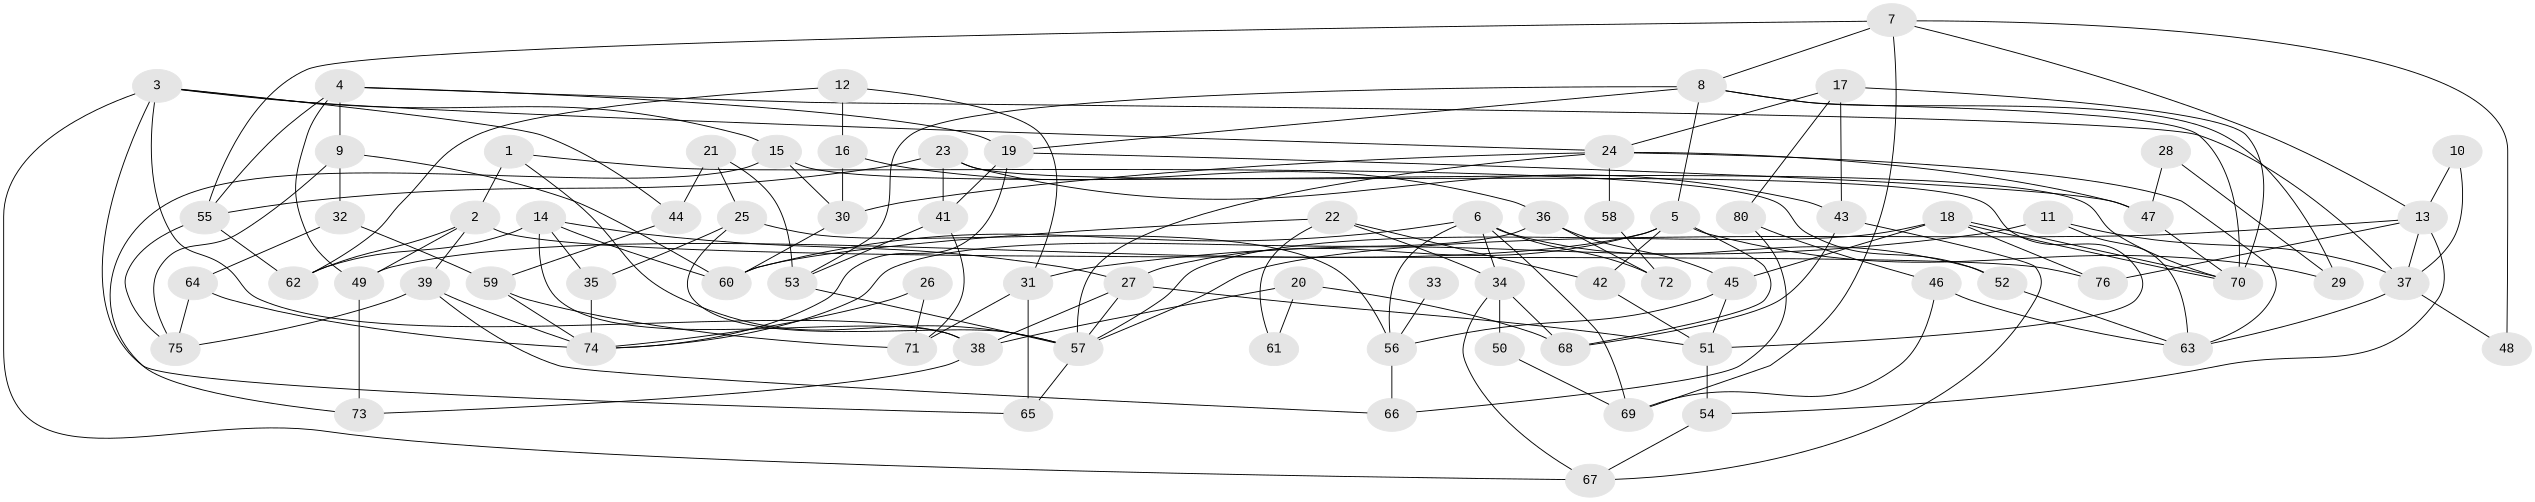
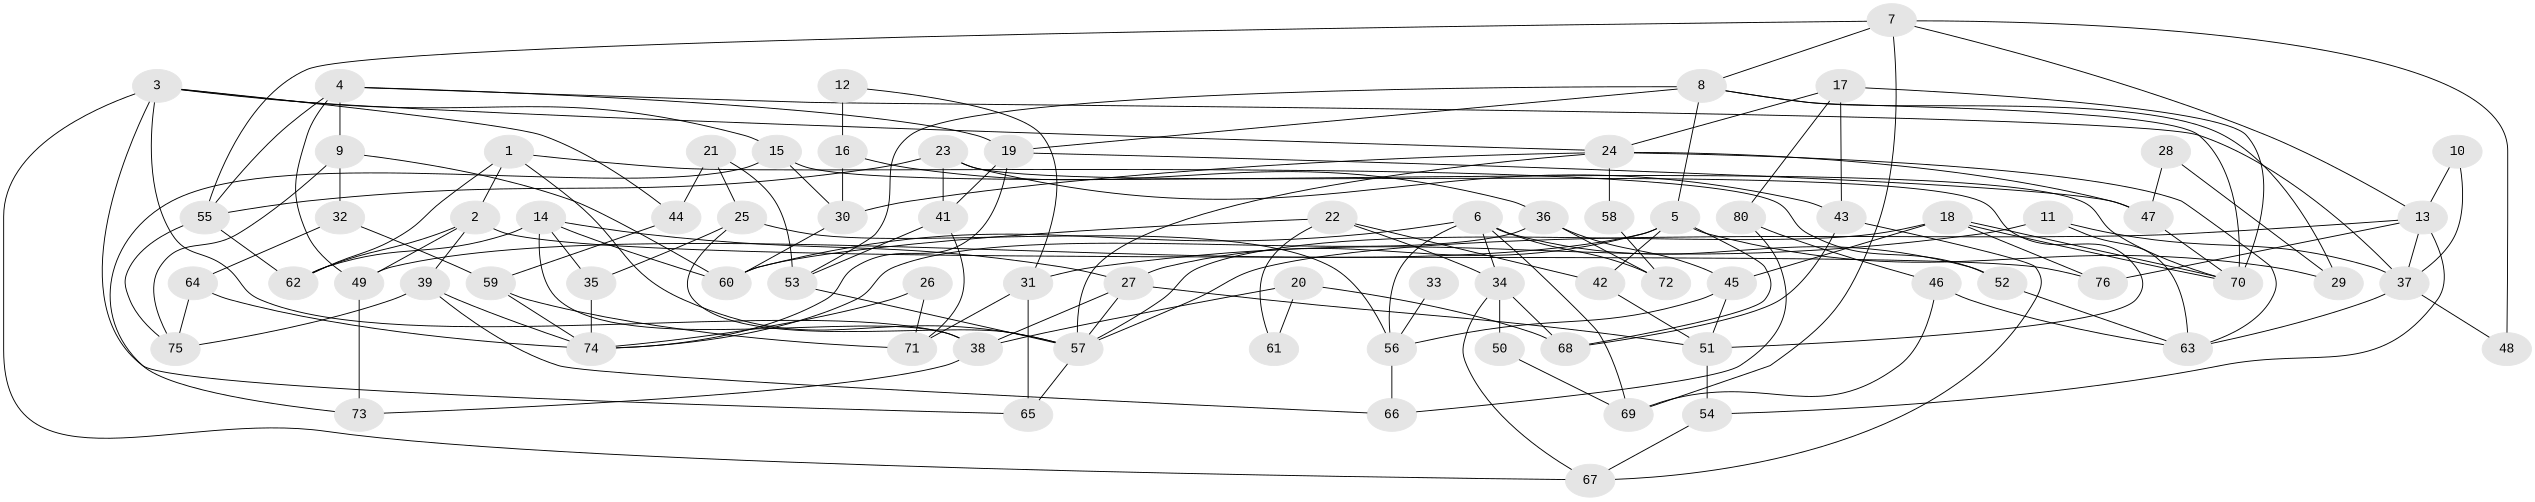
(525, 121) -> (409, 230)
